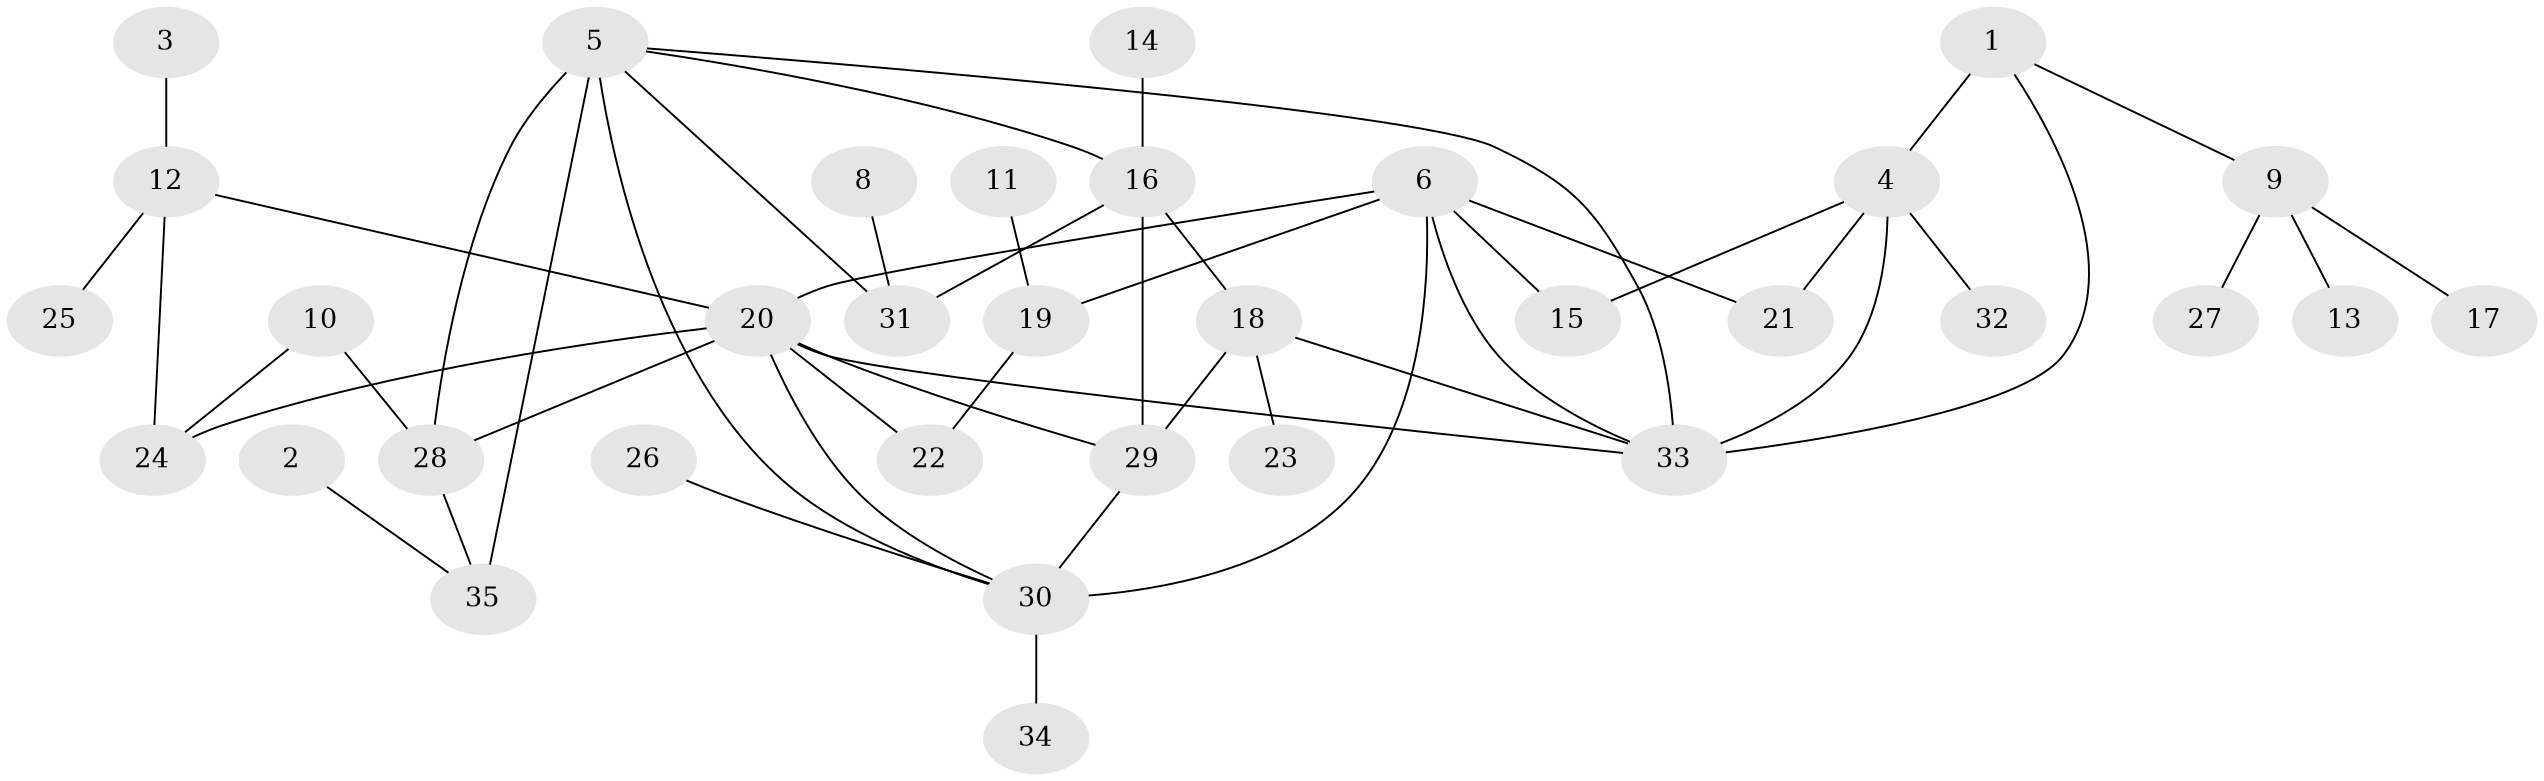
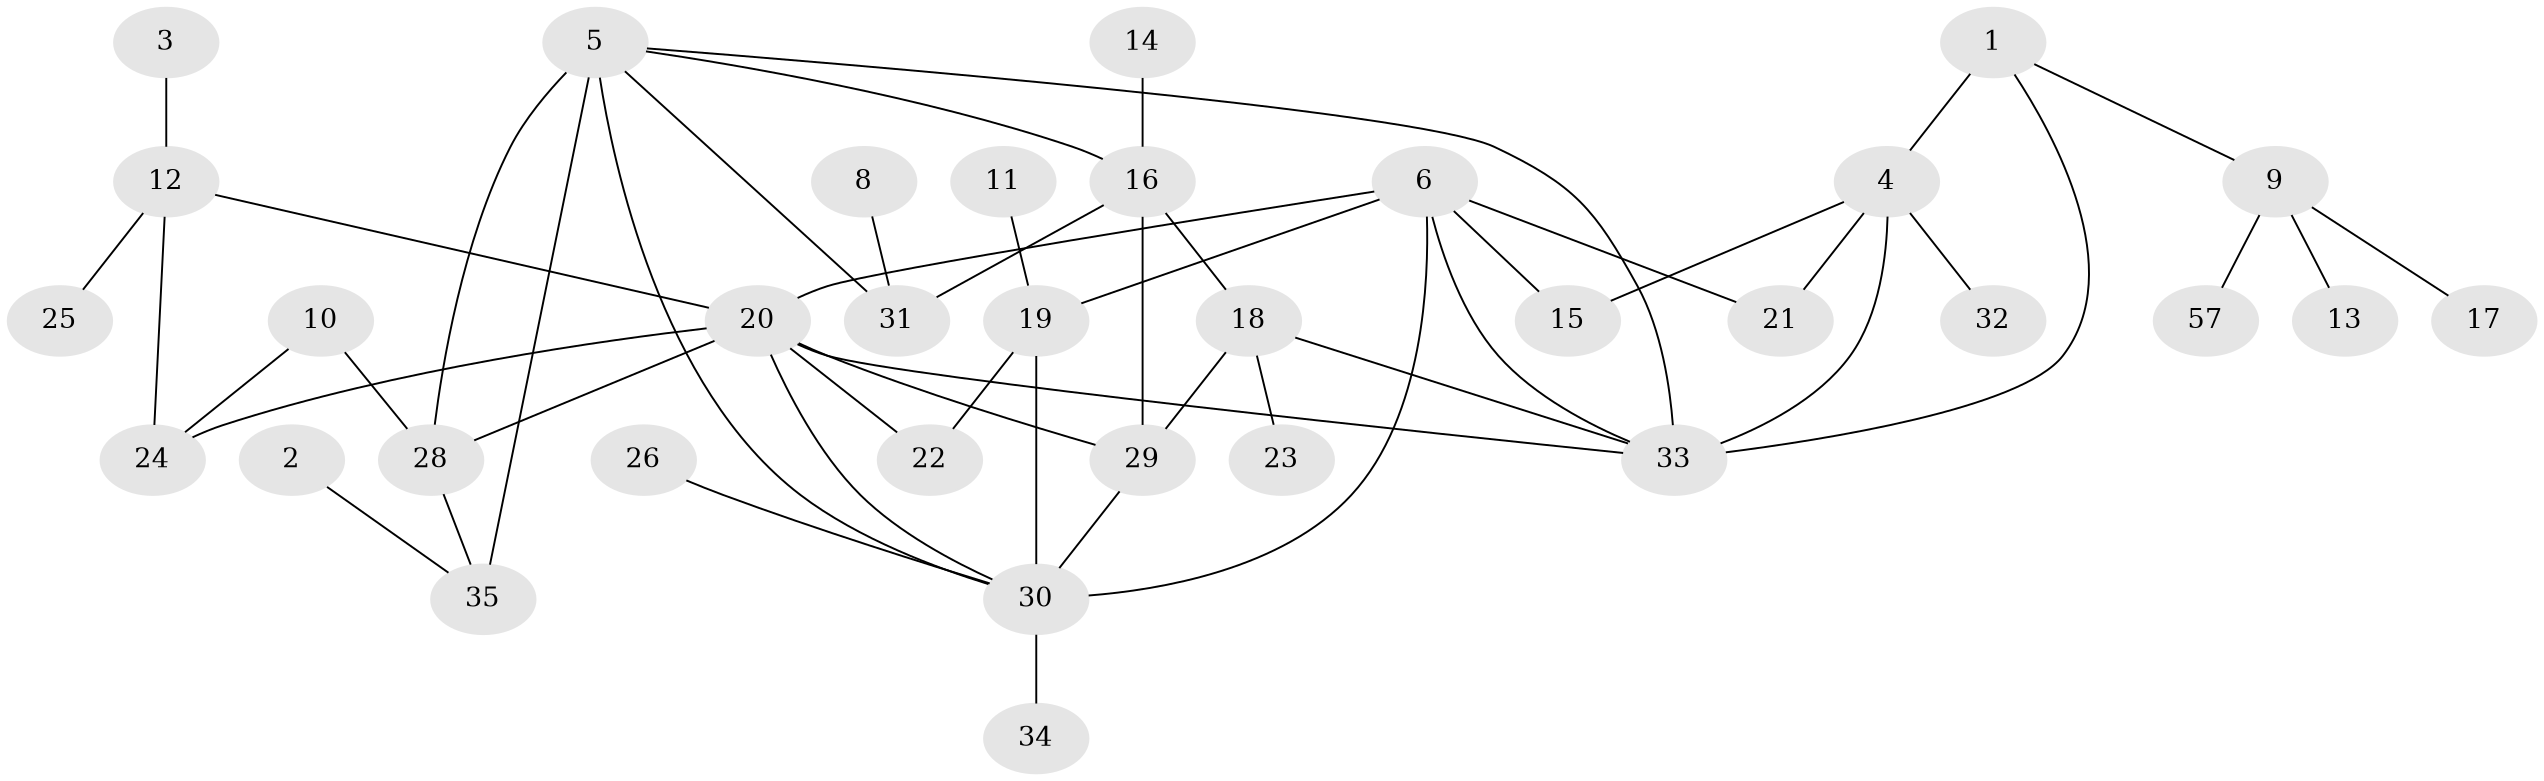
(2206, 321) -> (2206, 321)
none -> (1036, 460)
